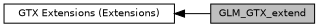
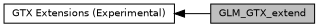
(89, 14) -> (89, 14)
